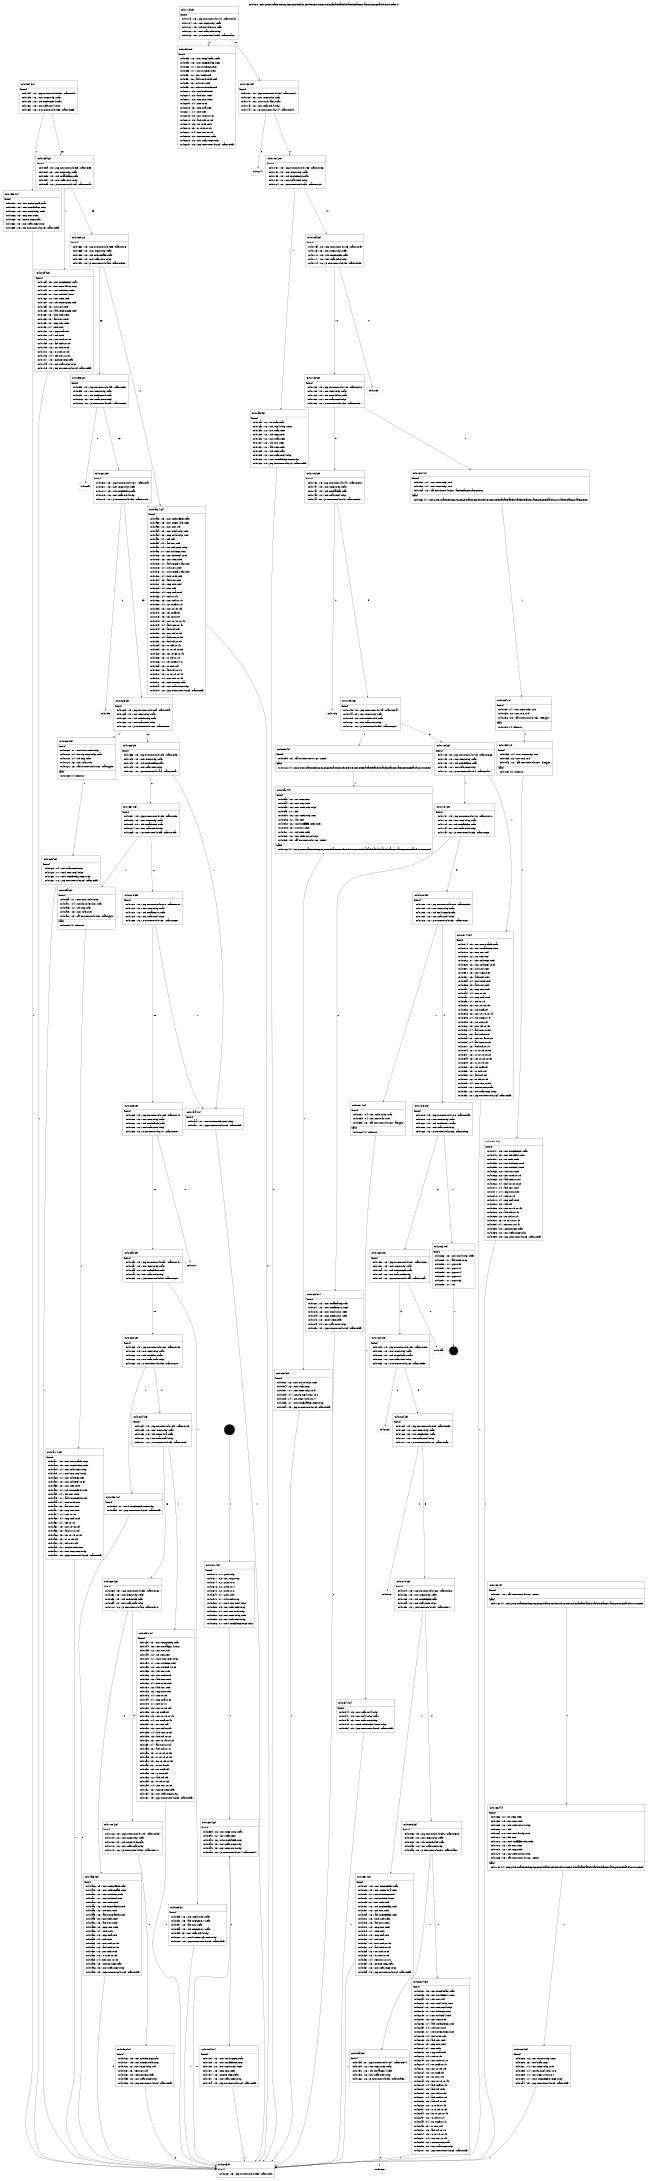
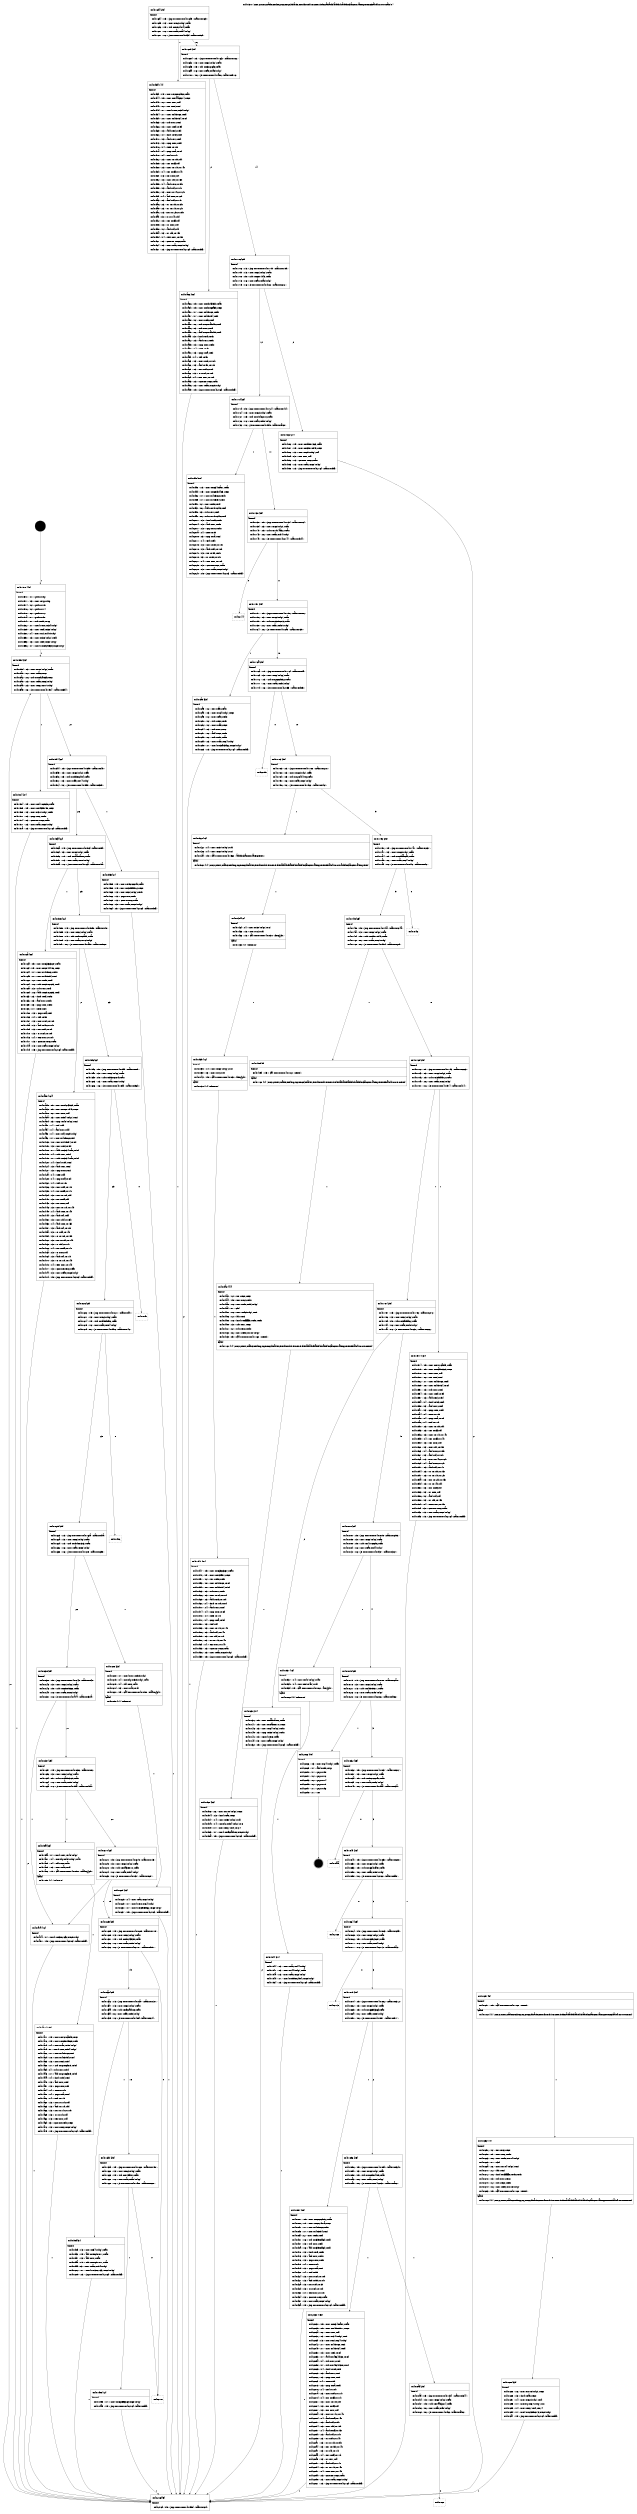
none -> (260, 342)
none -> (59, 724)
(157, 1390) -> (148, 2290)
